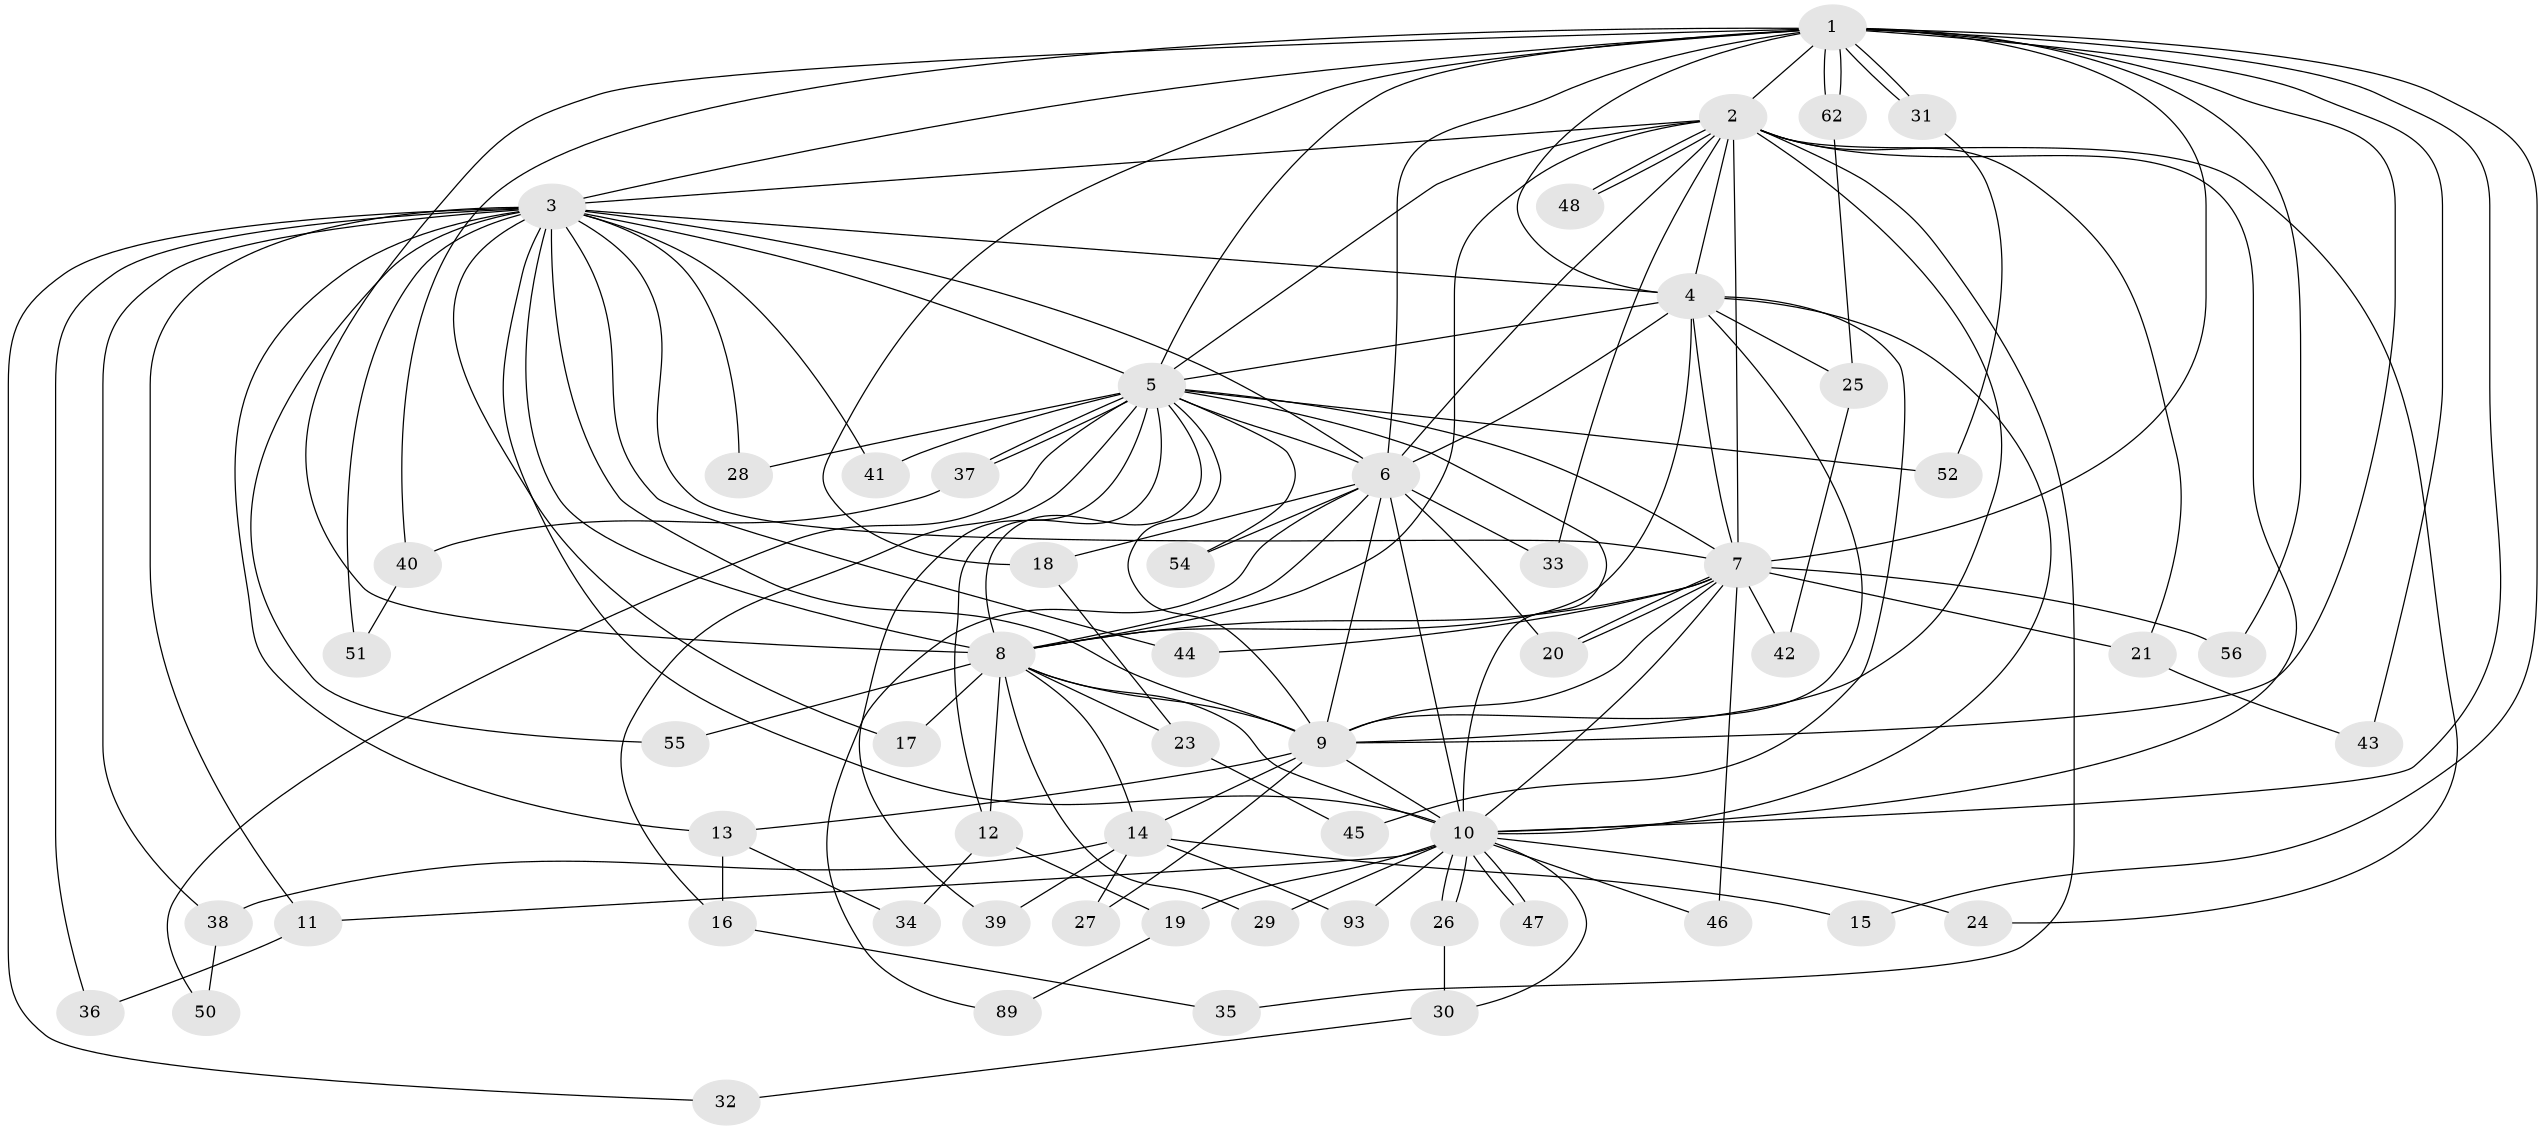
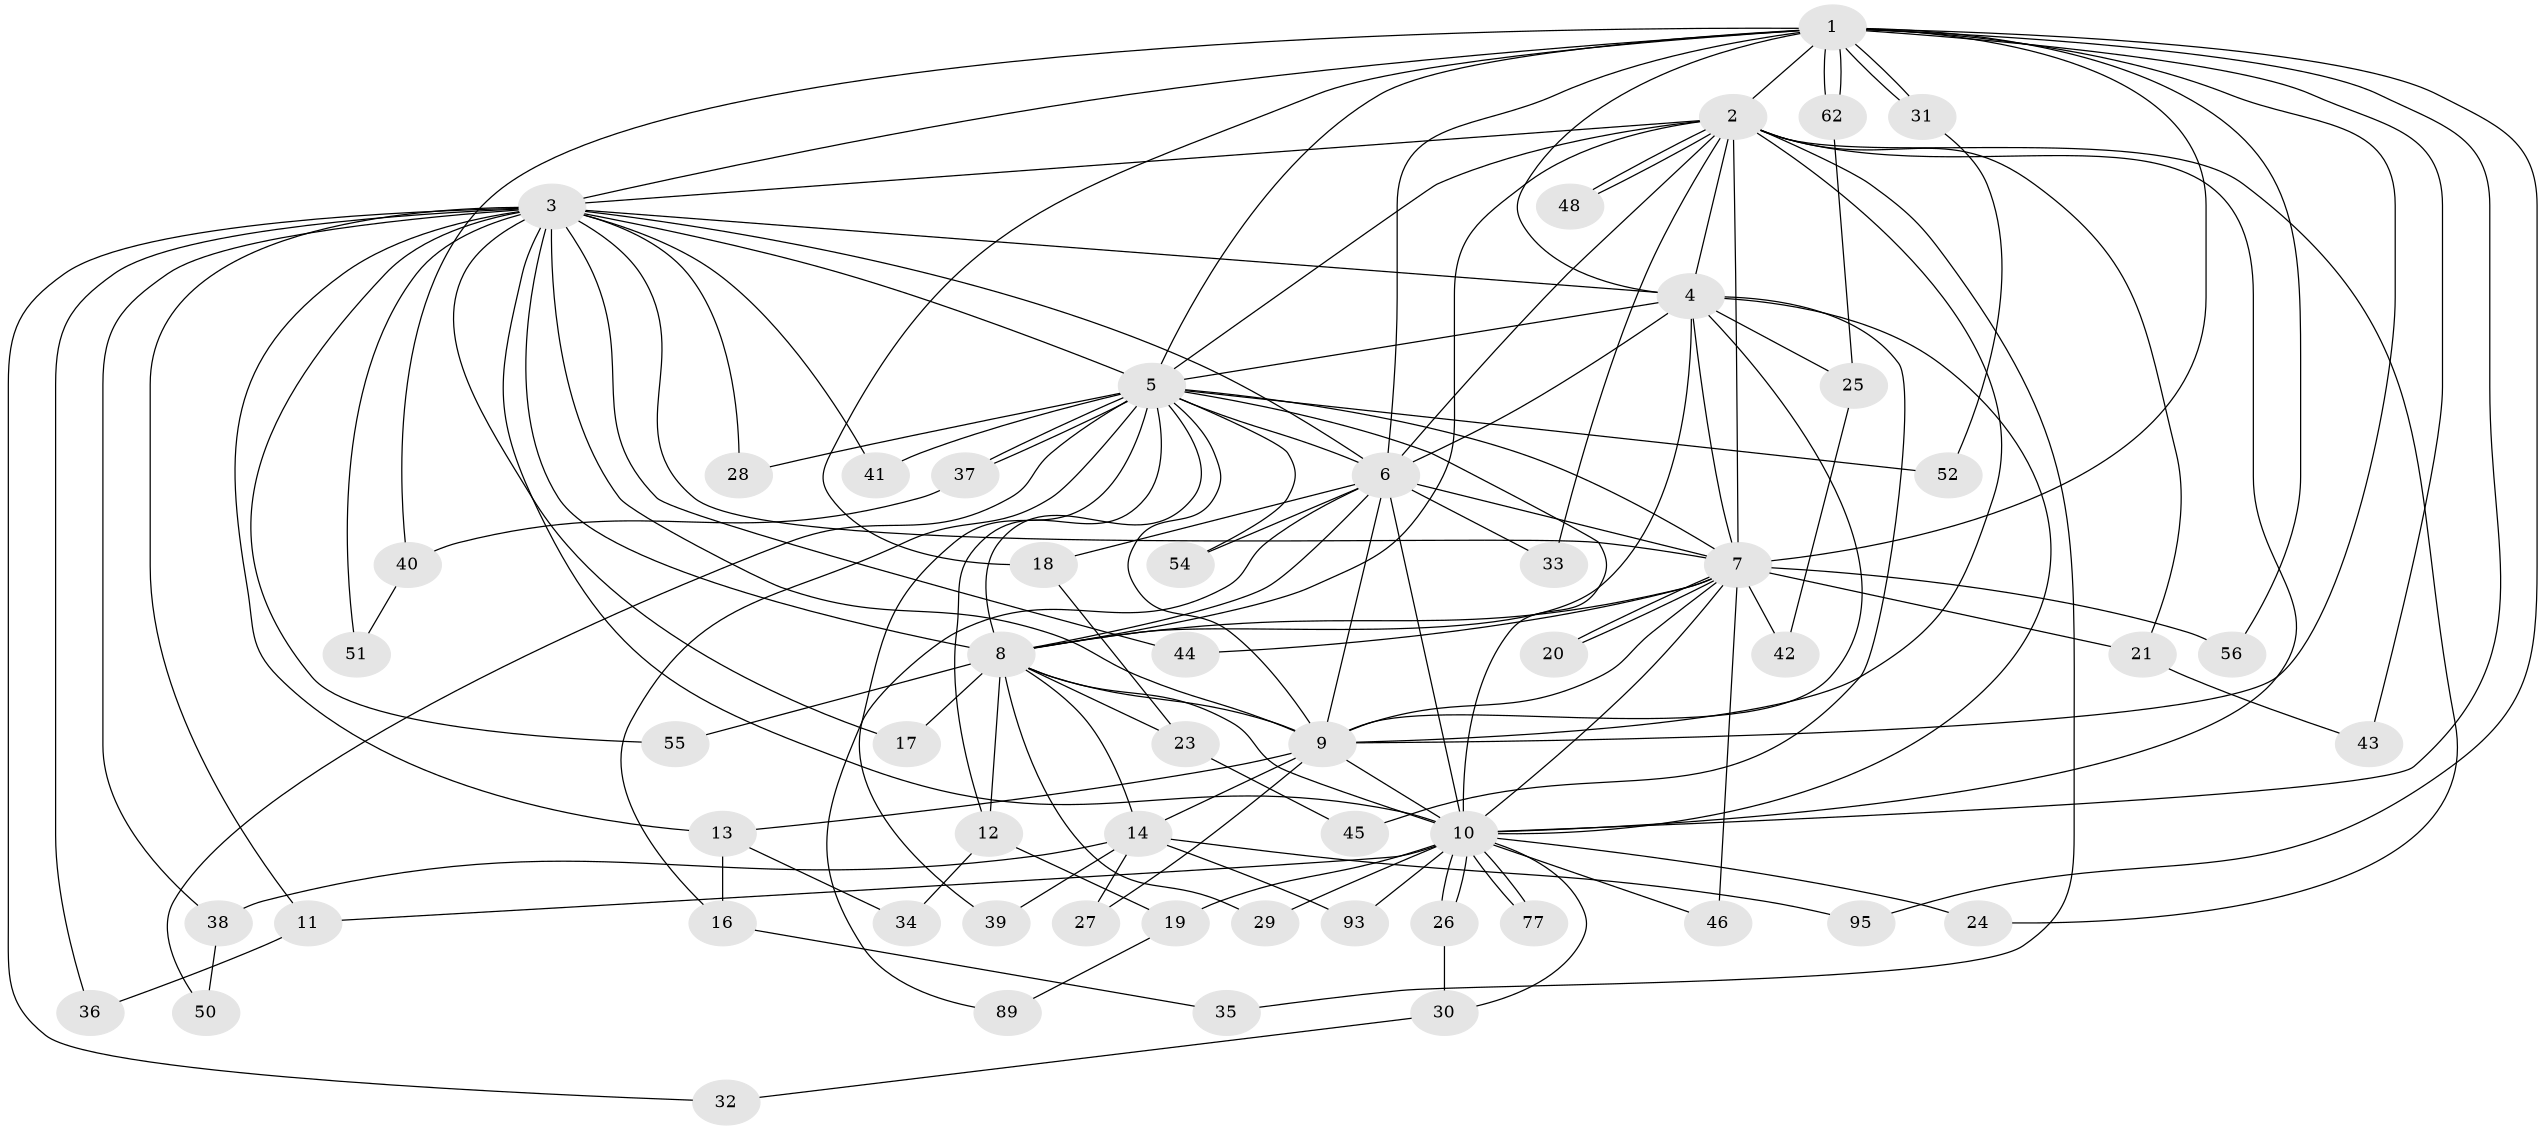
(578, 101) -> none
(1474, 562) -> (1591, 527)
(1534, 923) -> (1534, 923)
(1861, 923) -> (1861, 923)
